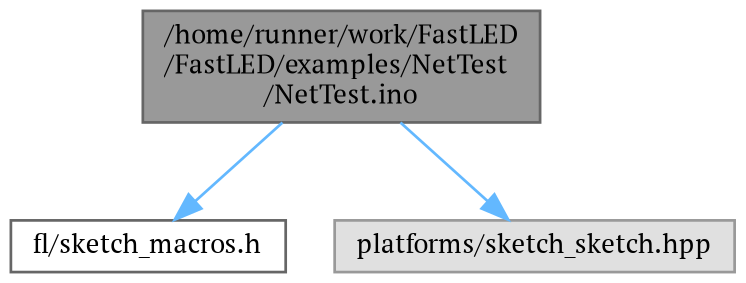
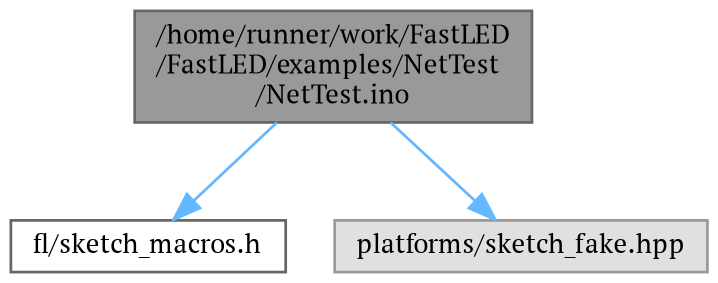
(535, 246) -> (521, 246)
